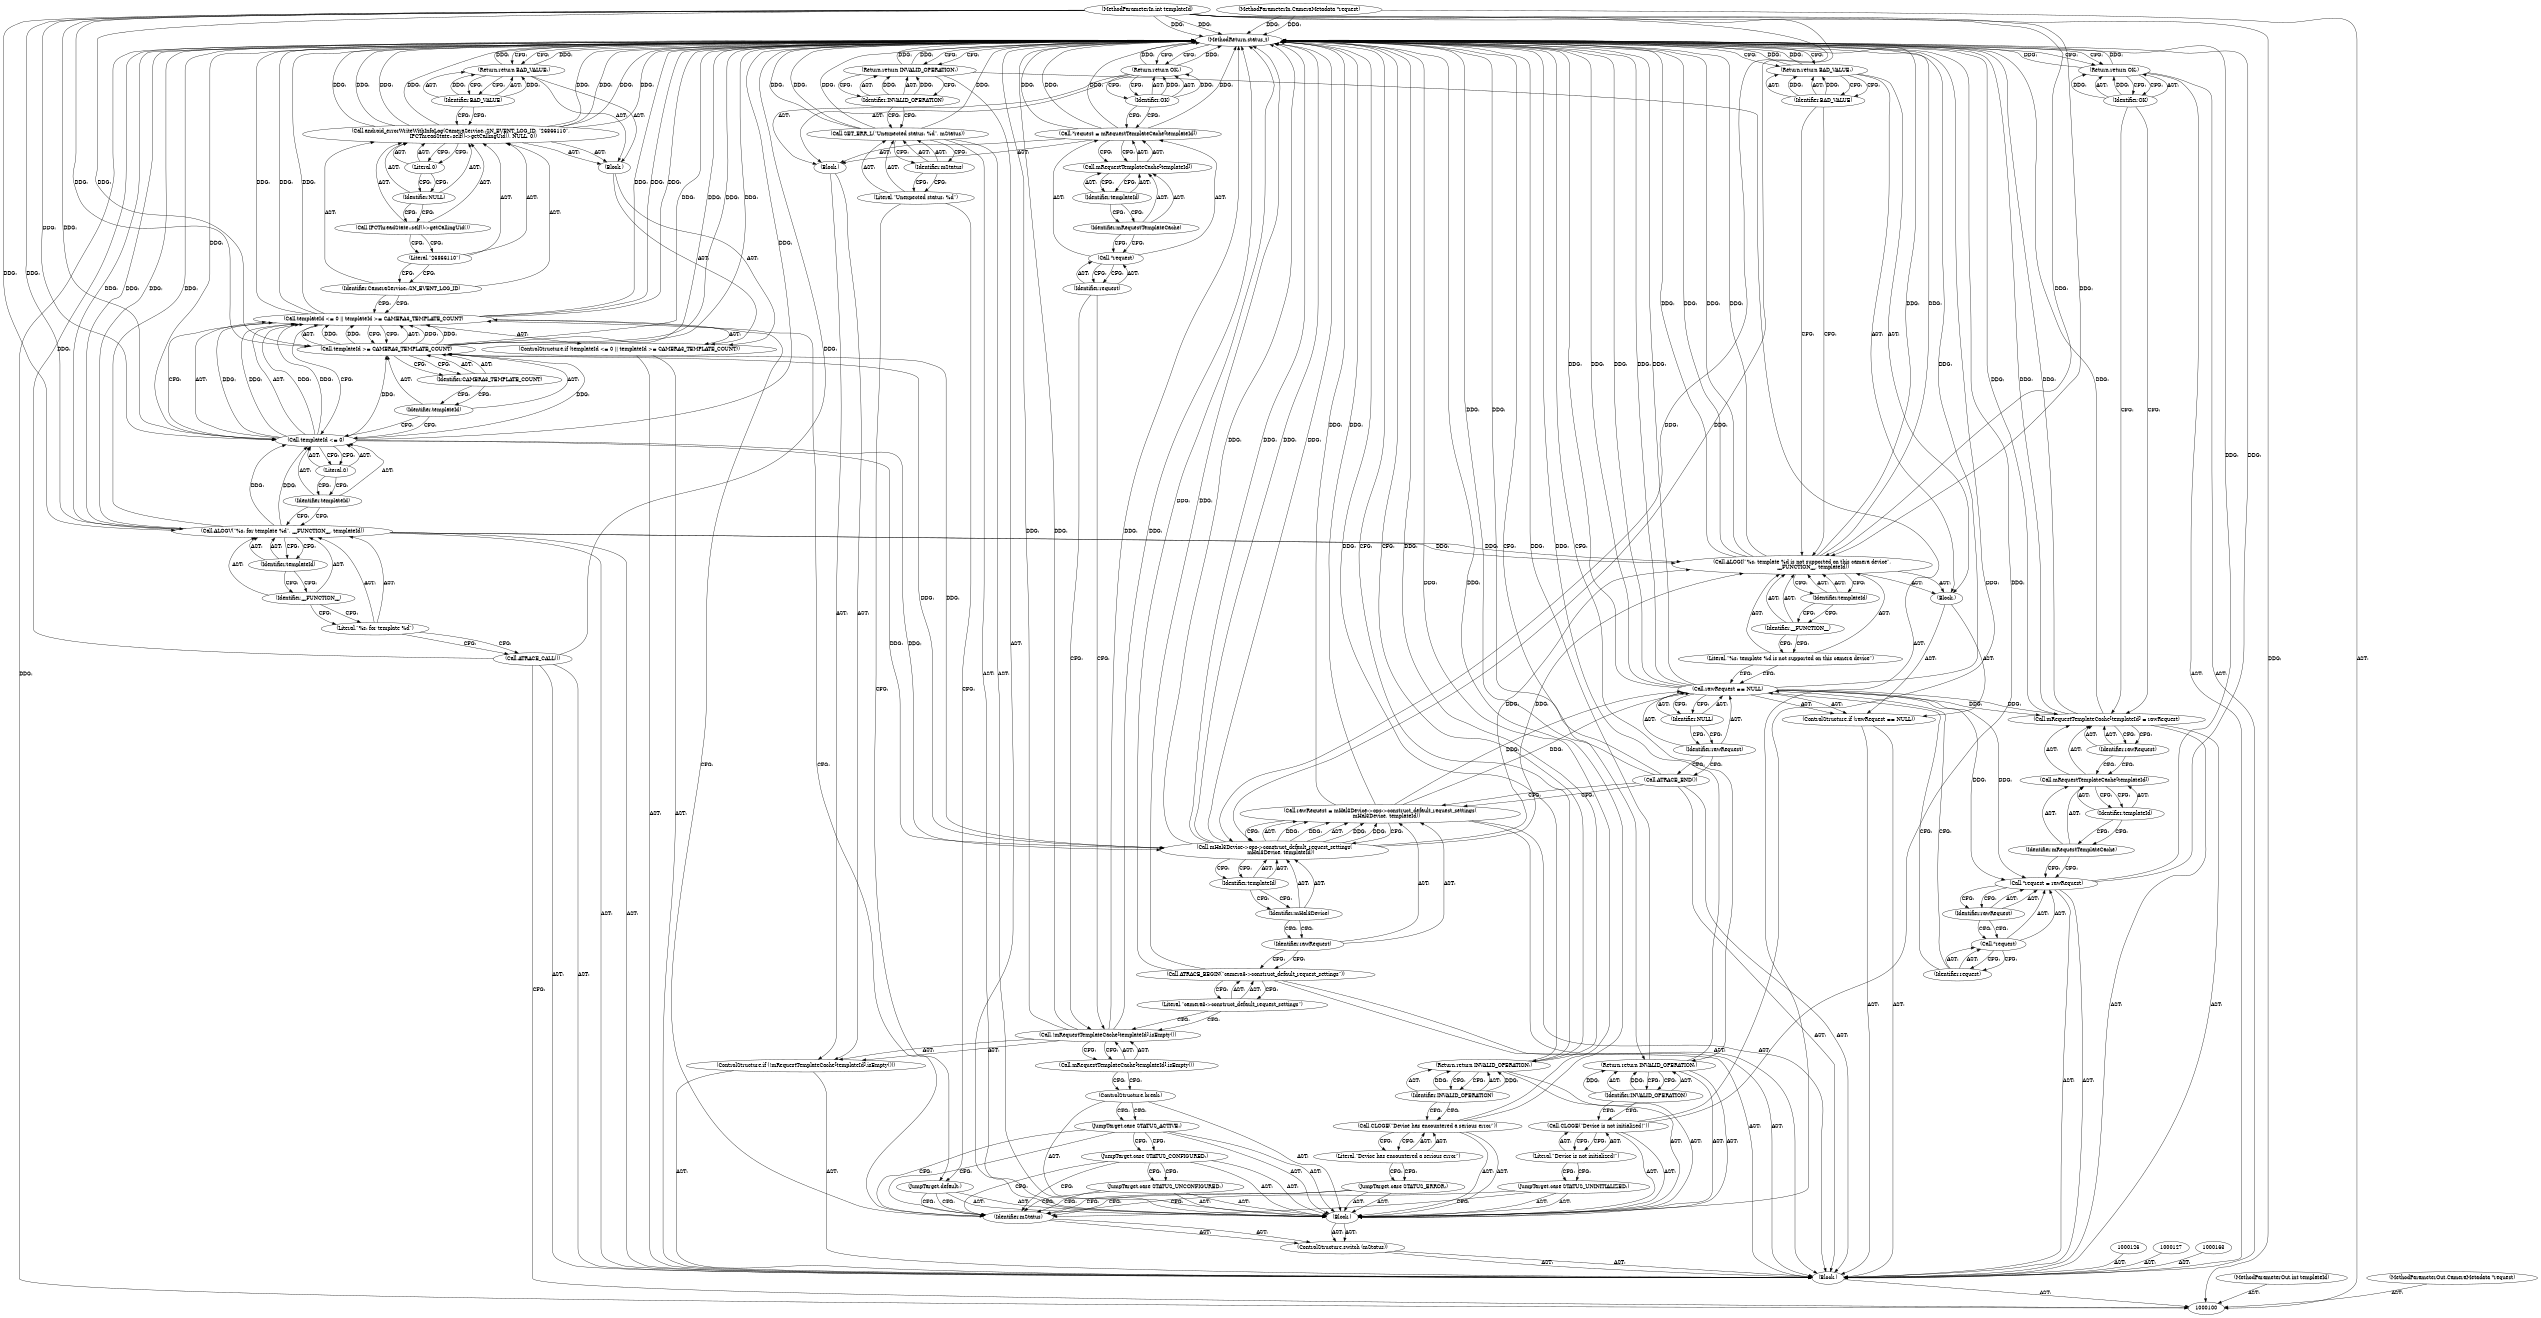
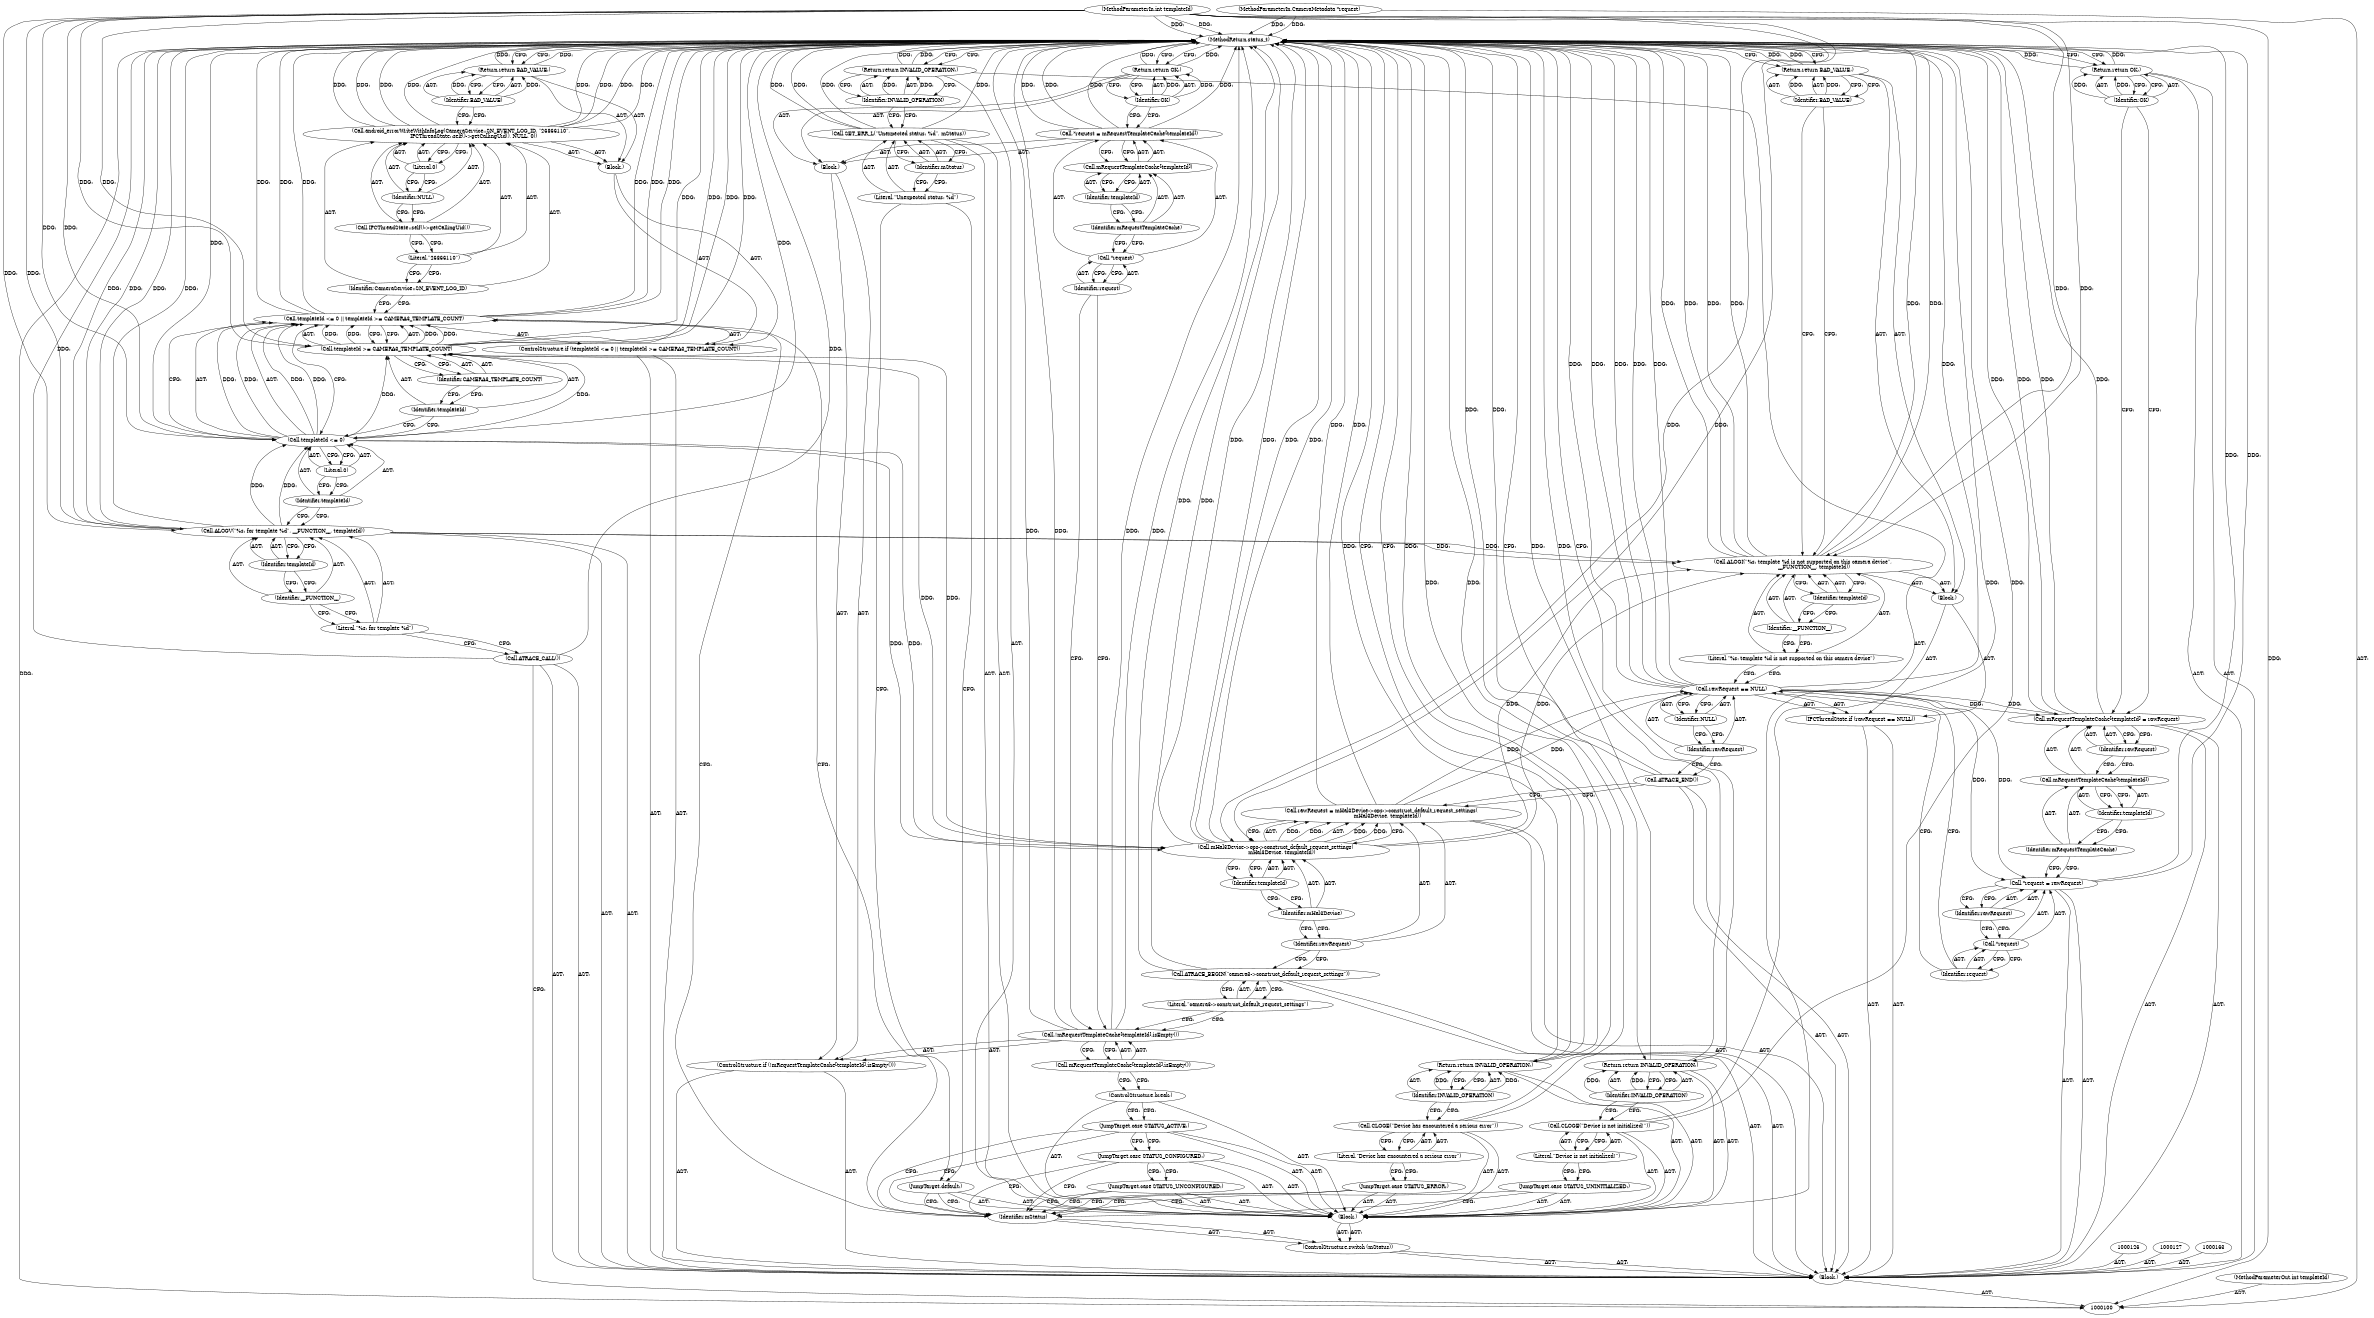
(1859, 720) -> (1861, 720)
(2452, 1278) -> none
